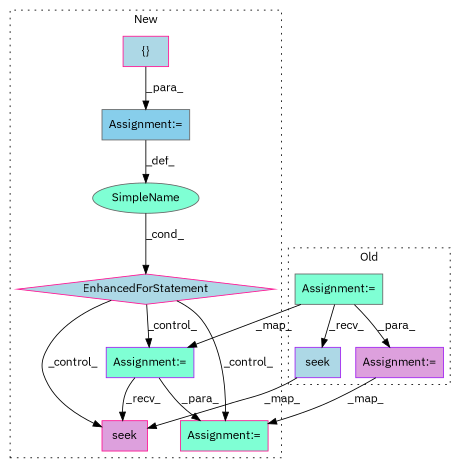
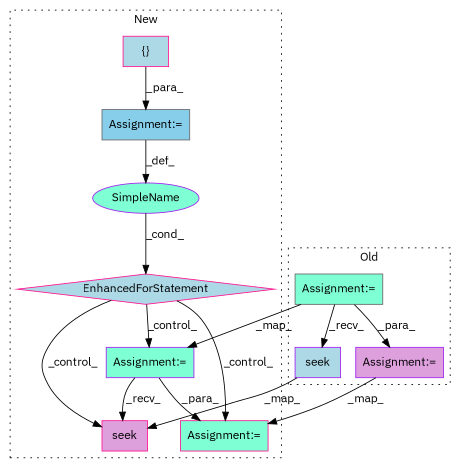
(146, 198) -> (146, 198)
